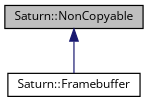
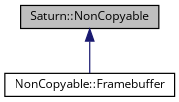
(74, 85) -> (90, 85)
